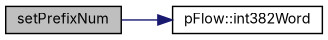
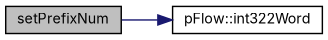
(247, 20) -> (247, 20)
